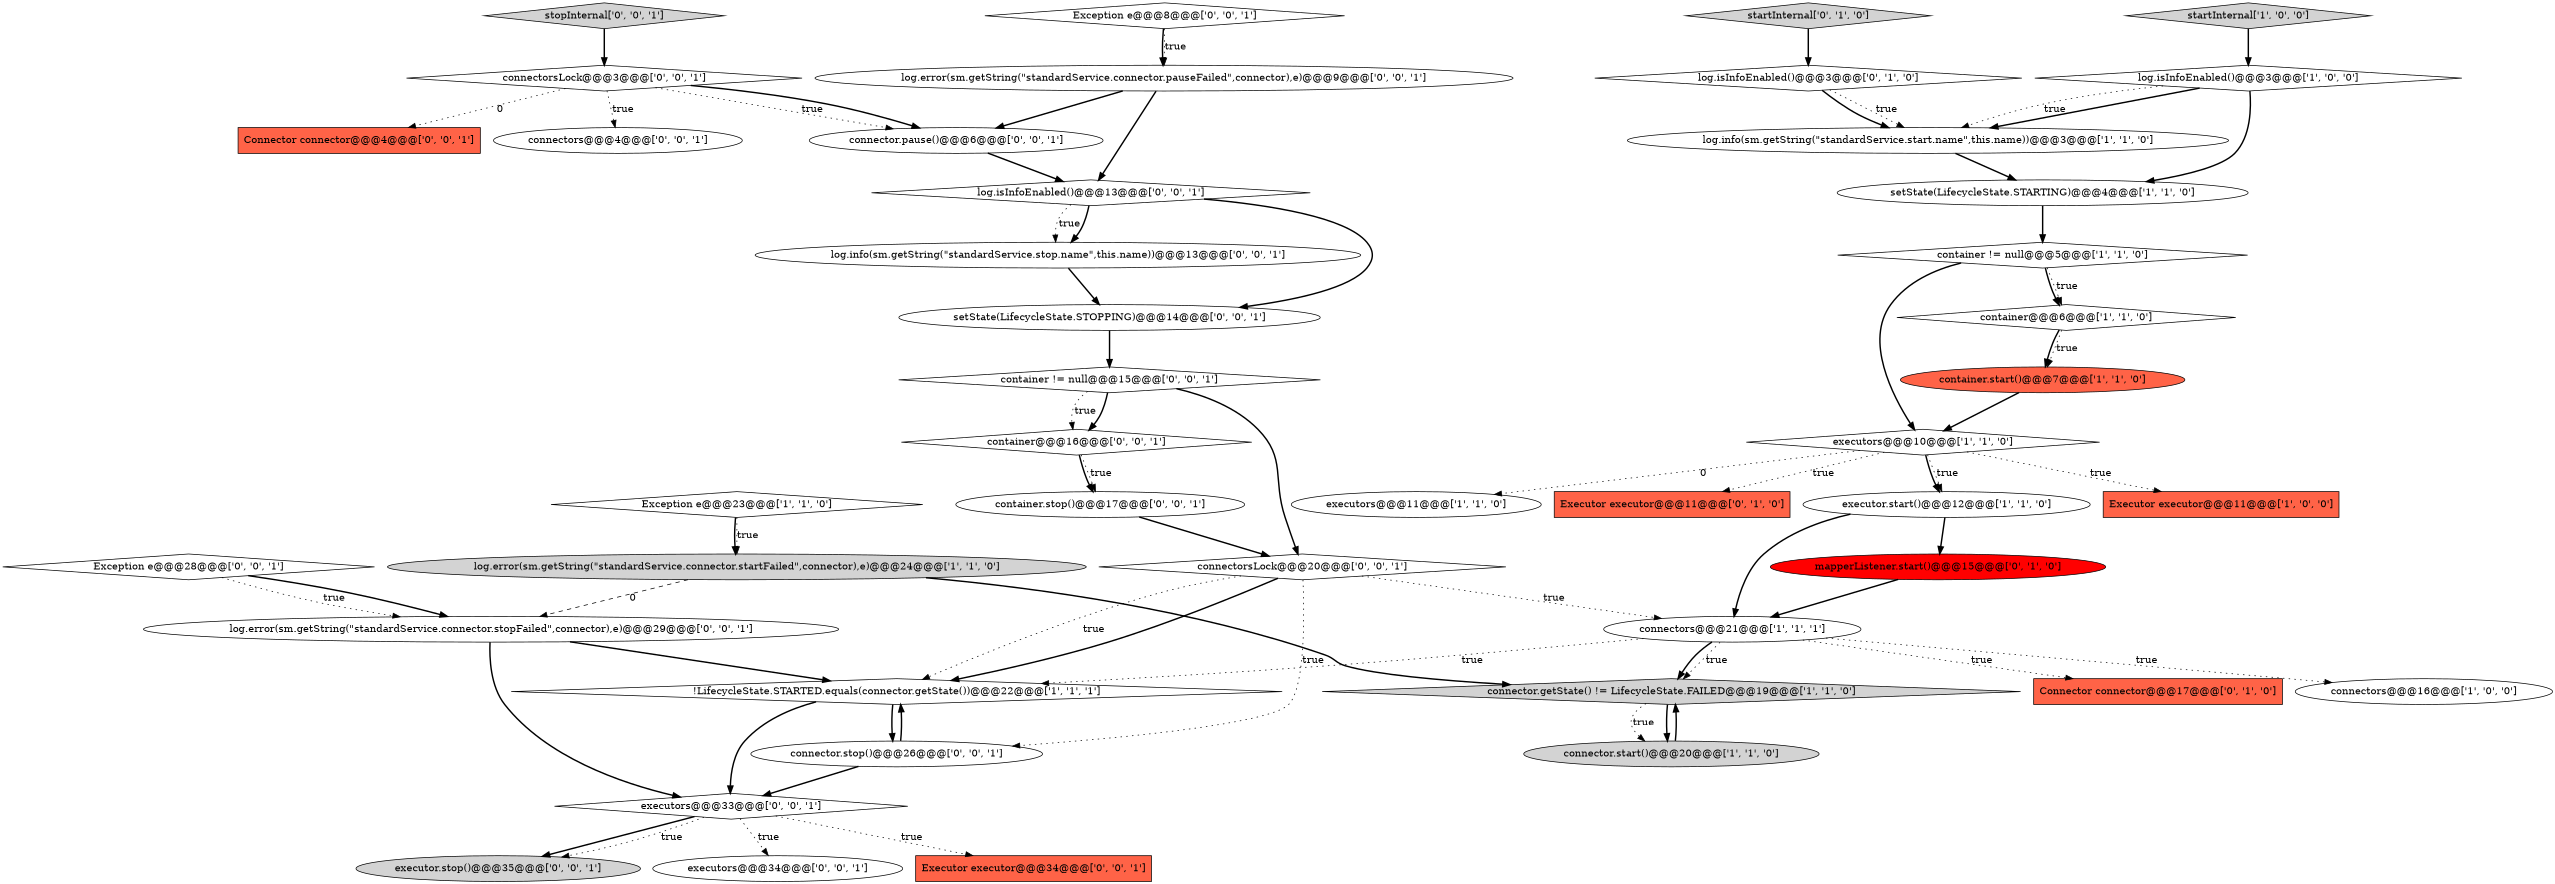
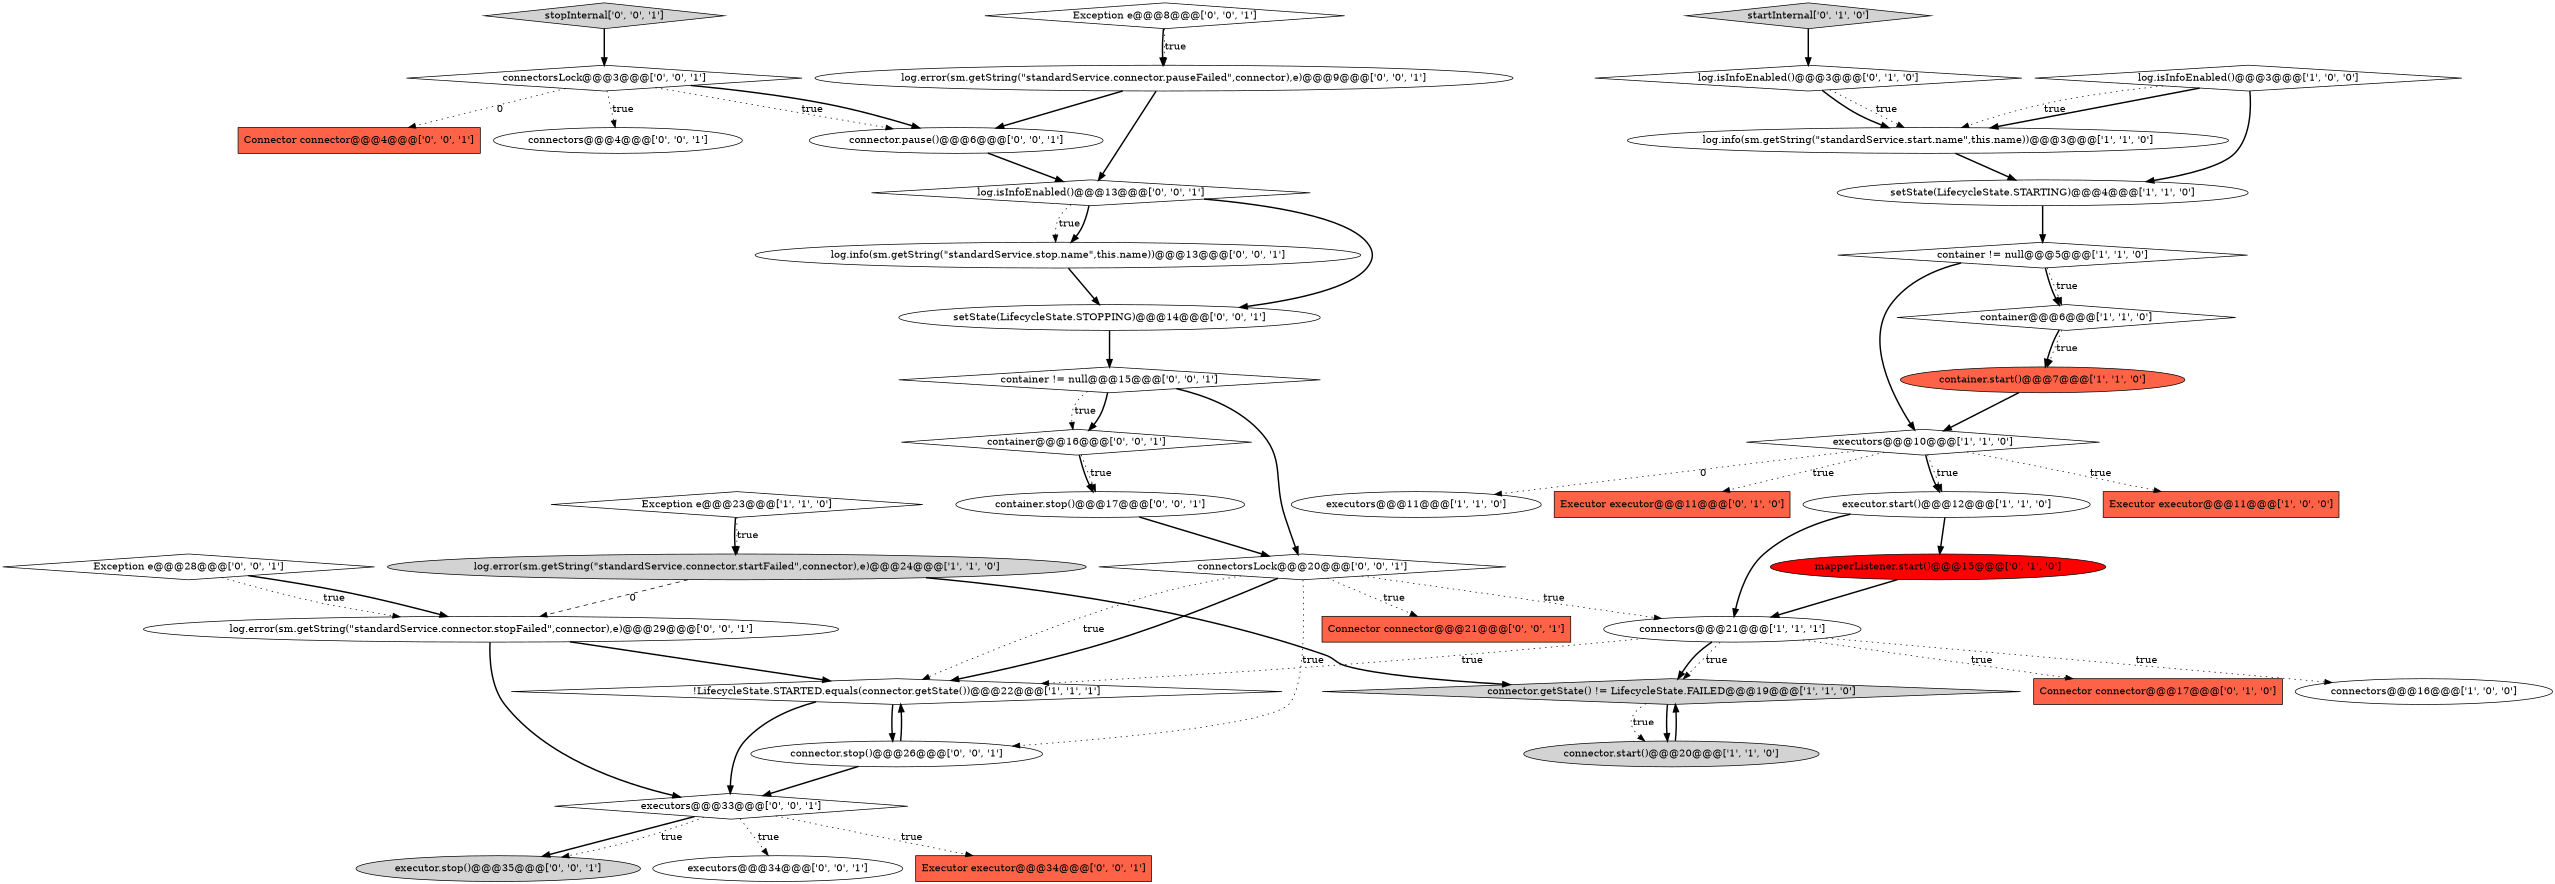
(2248, 16) -> none
none -> (1446, 629)
